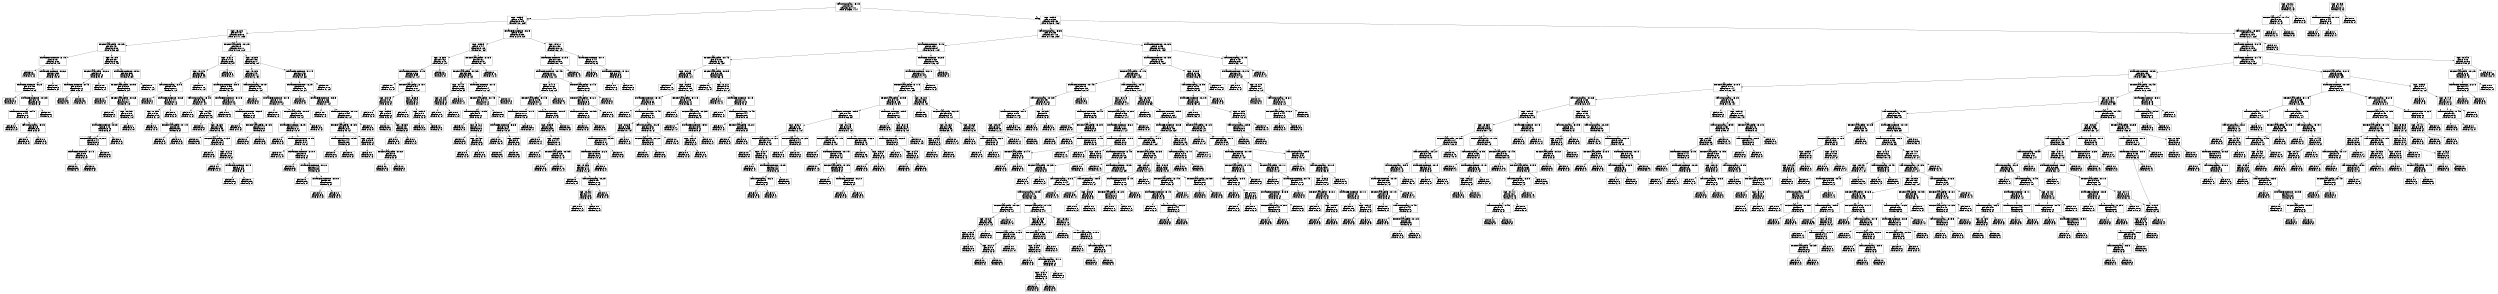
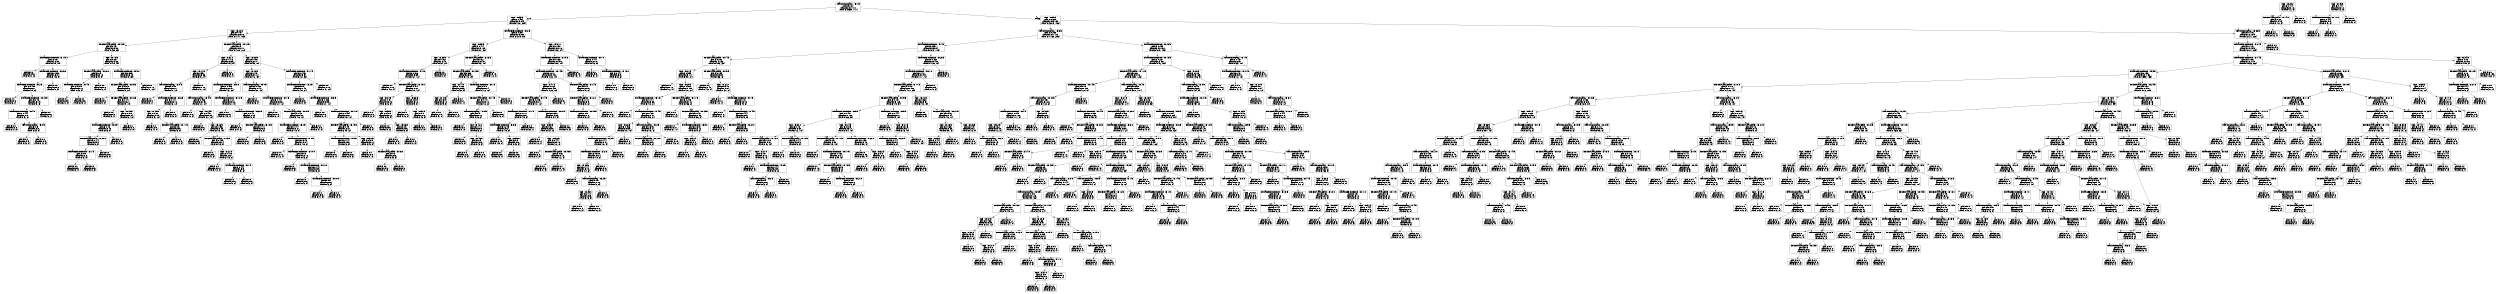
(550, 134) -> none
